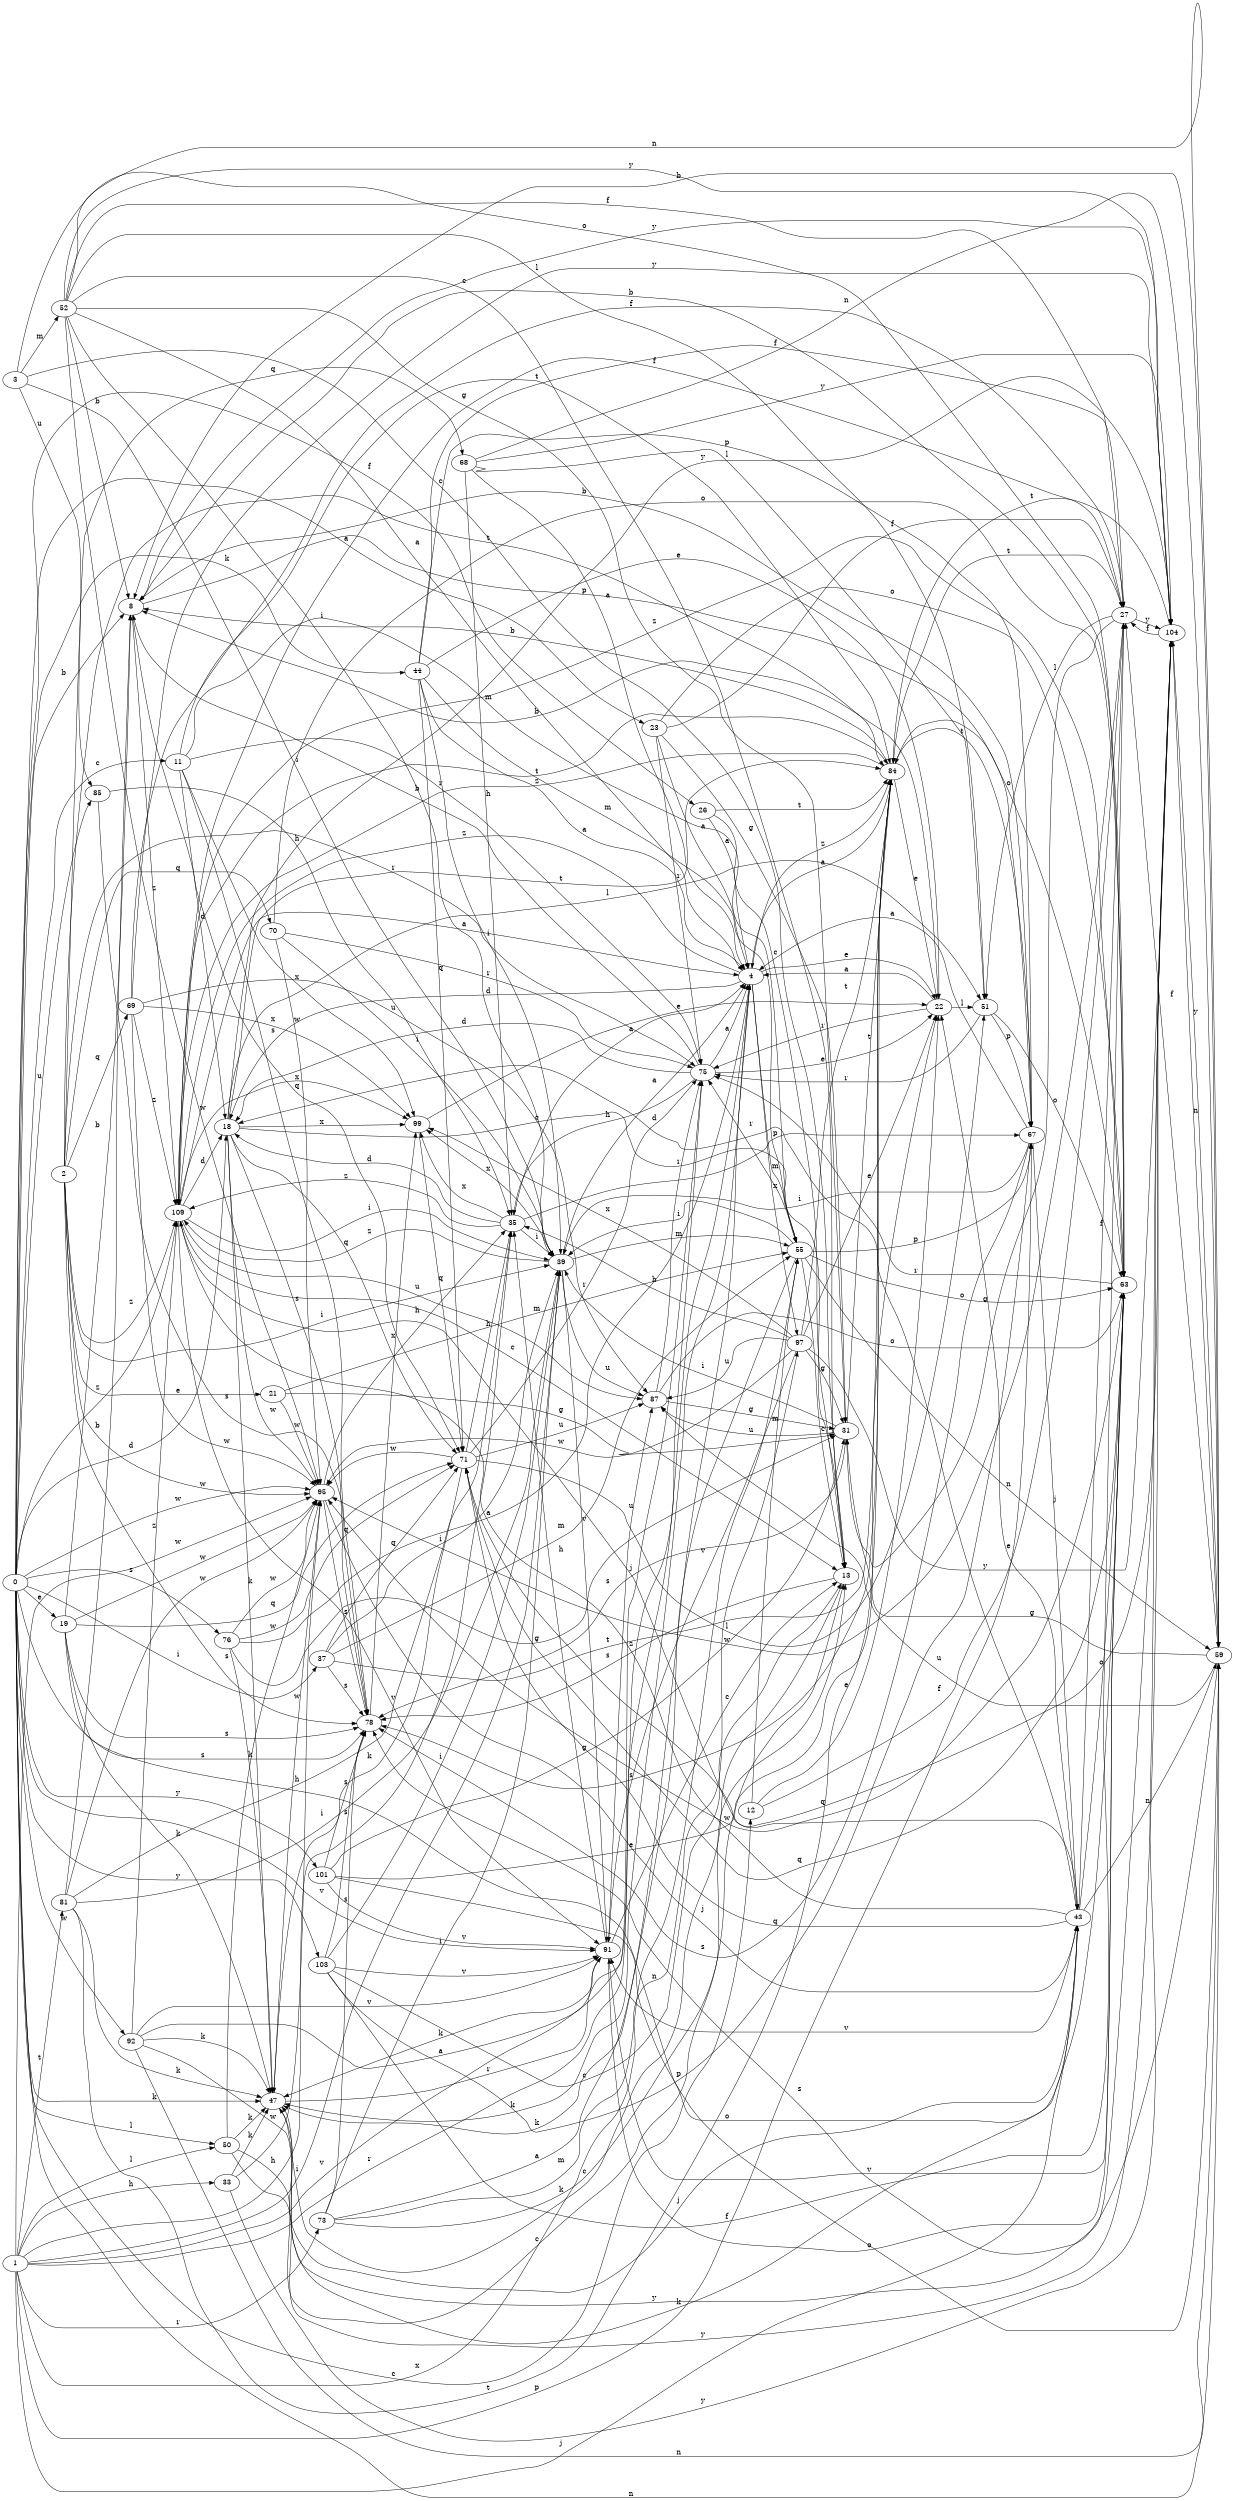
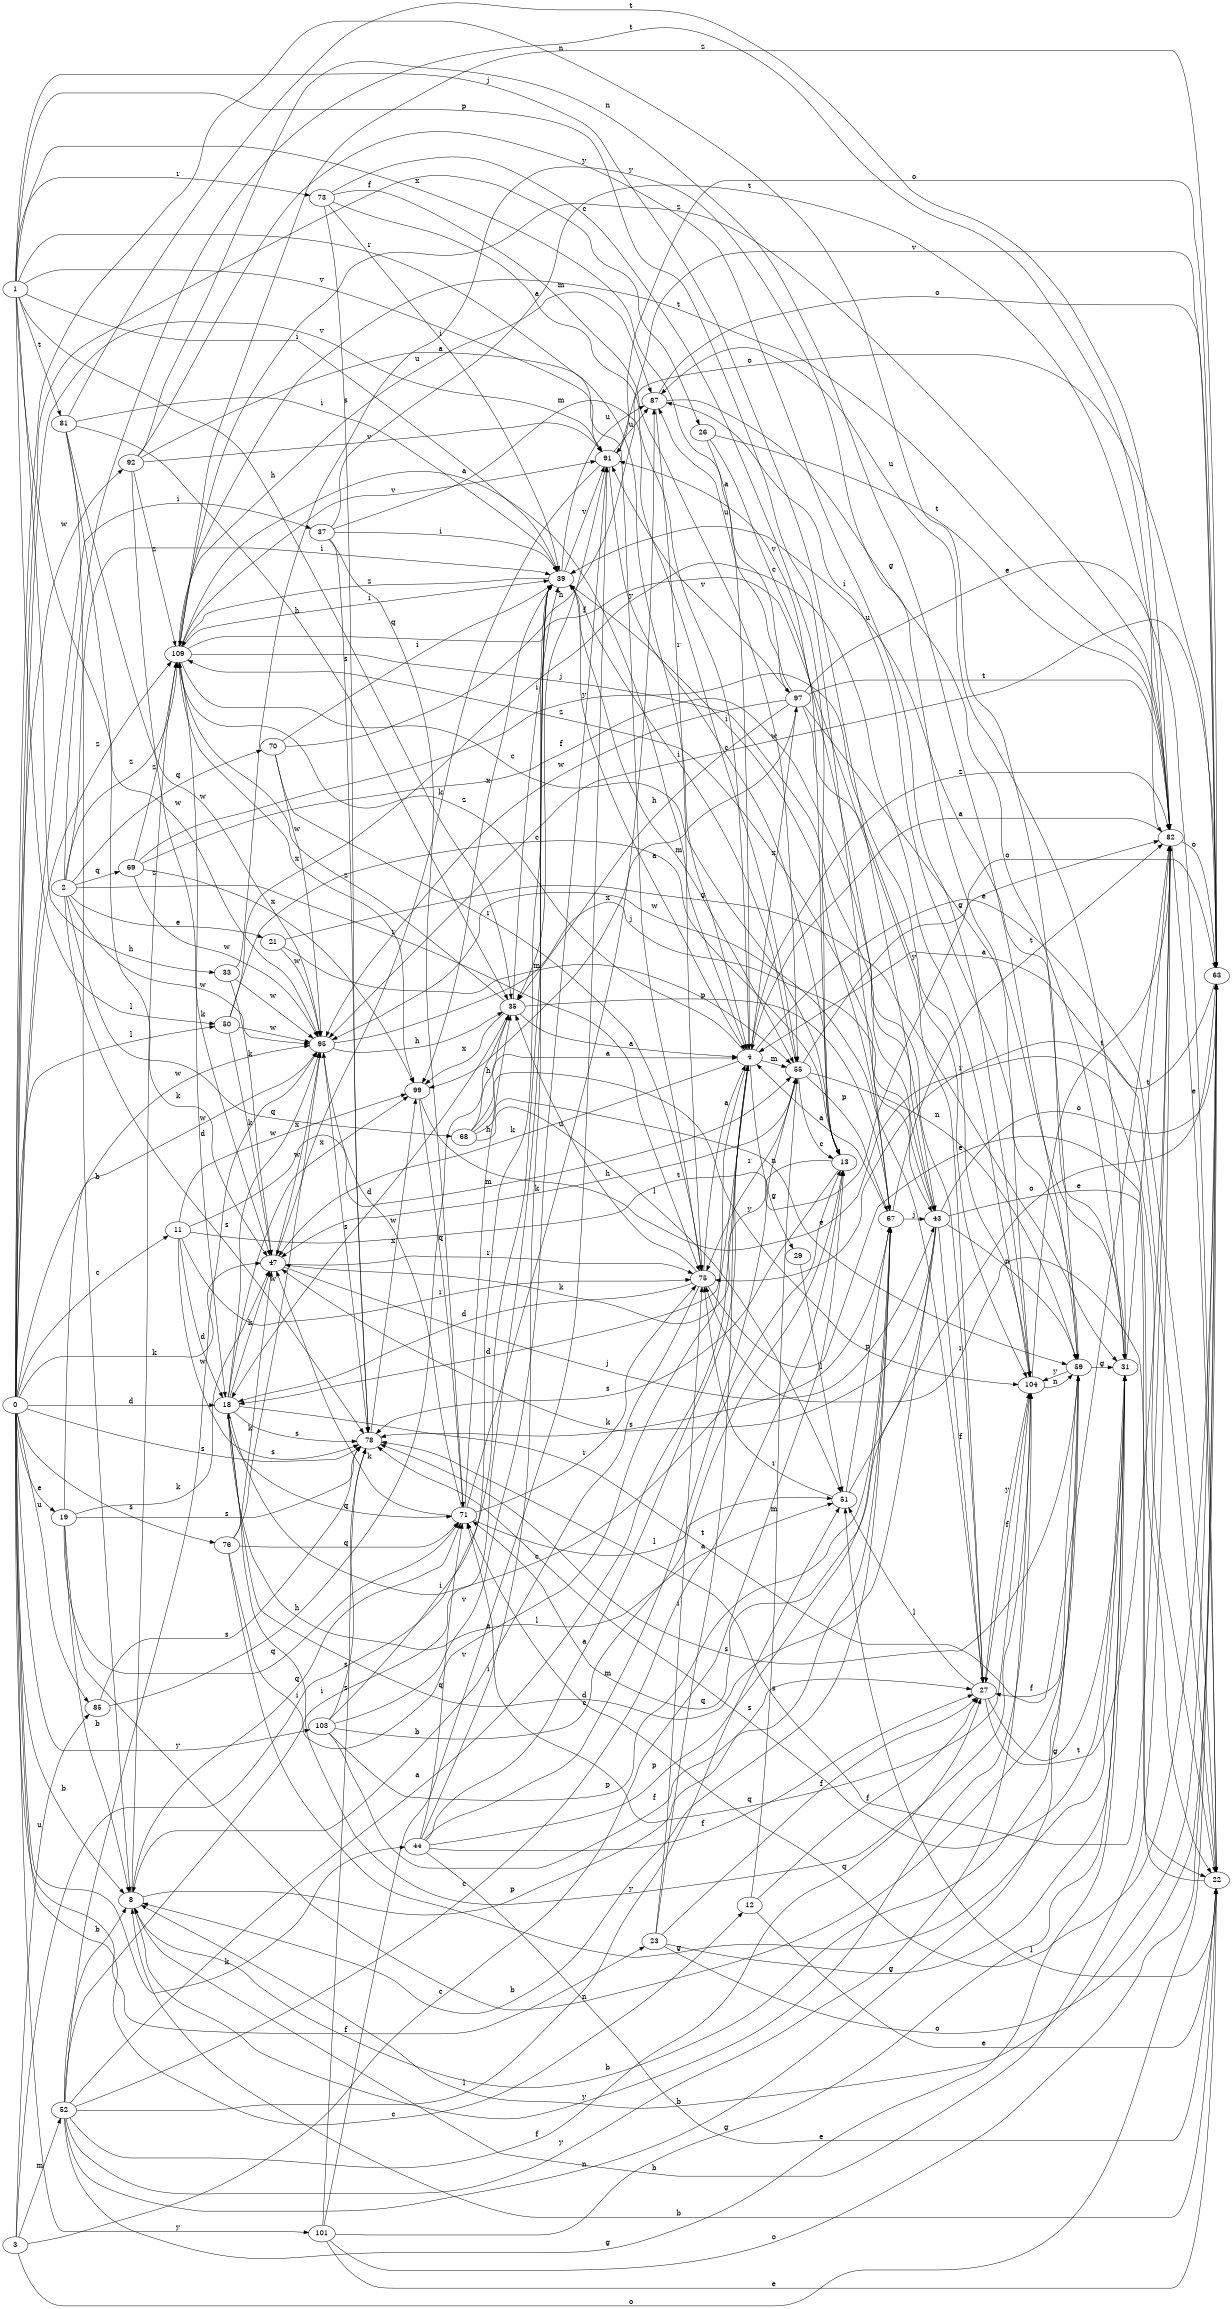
(346, 539) -> (346, 2030)
(892, 772) -> (1171, 838)
(455, 1049) -> none
none -> (798, 1256)
